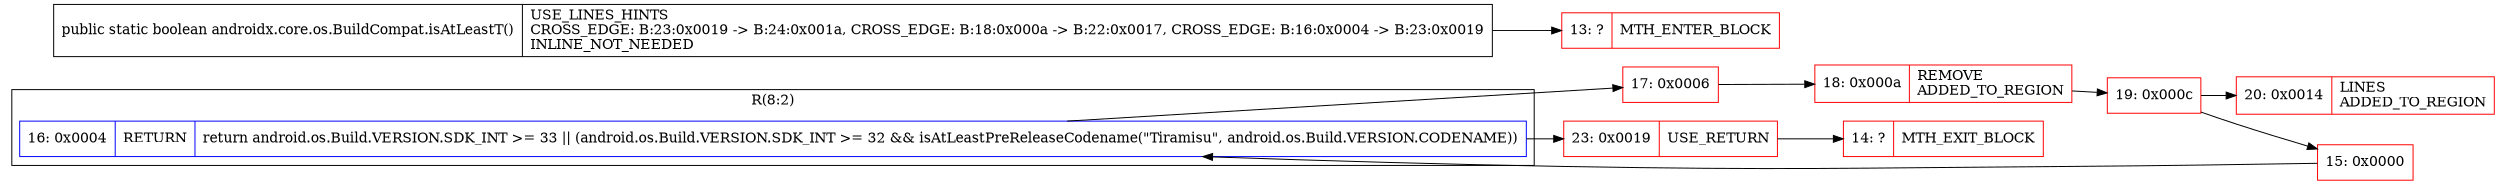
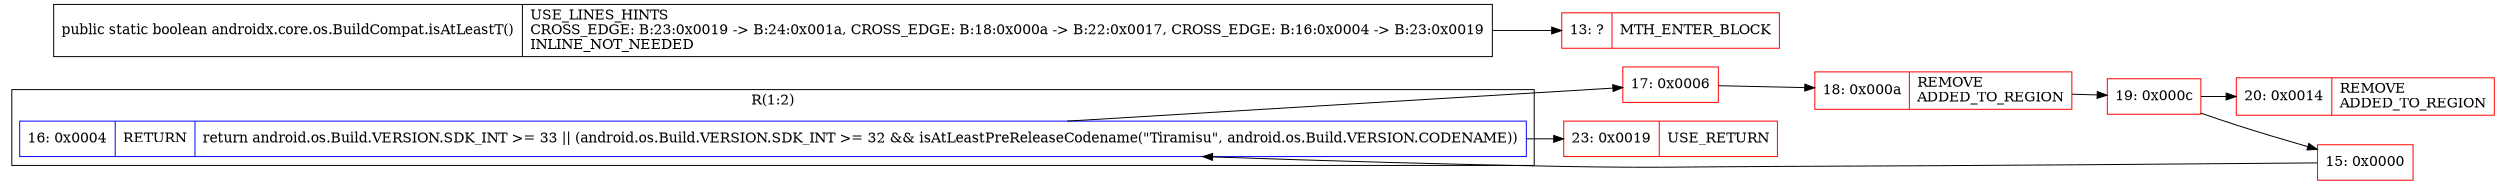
(2363, 88) -> (2373, 89)
(773, 101) -> (773, 101)
(1943, 139) -> none
